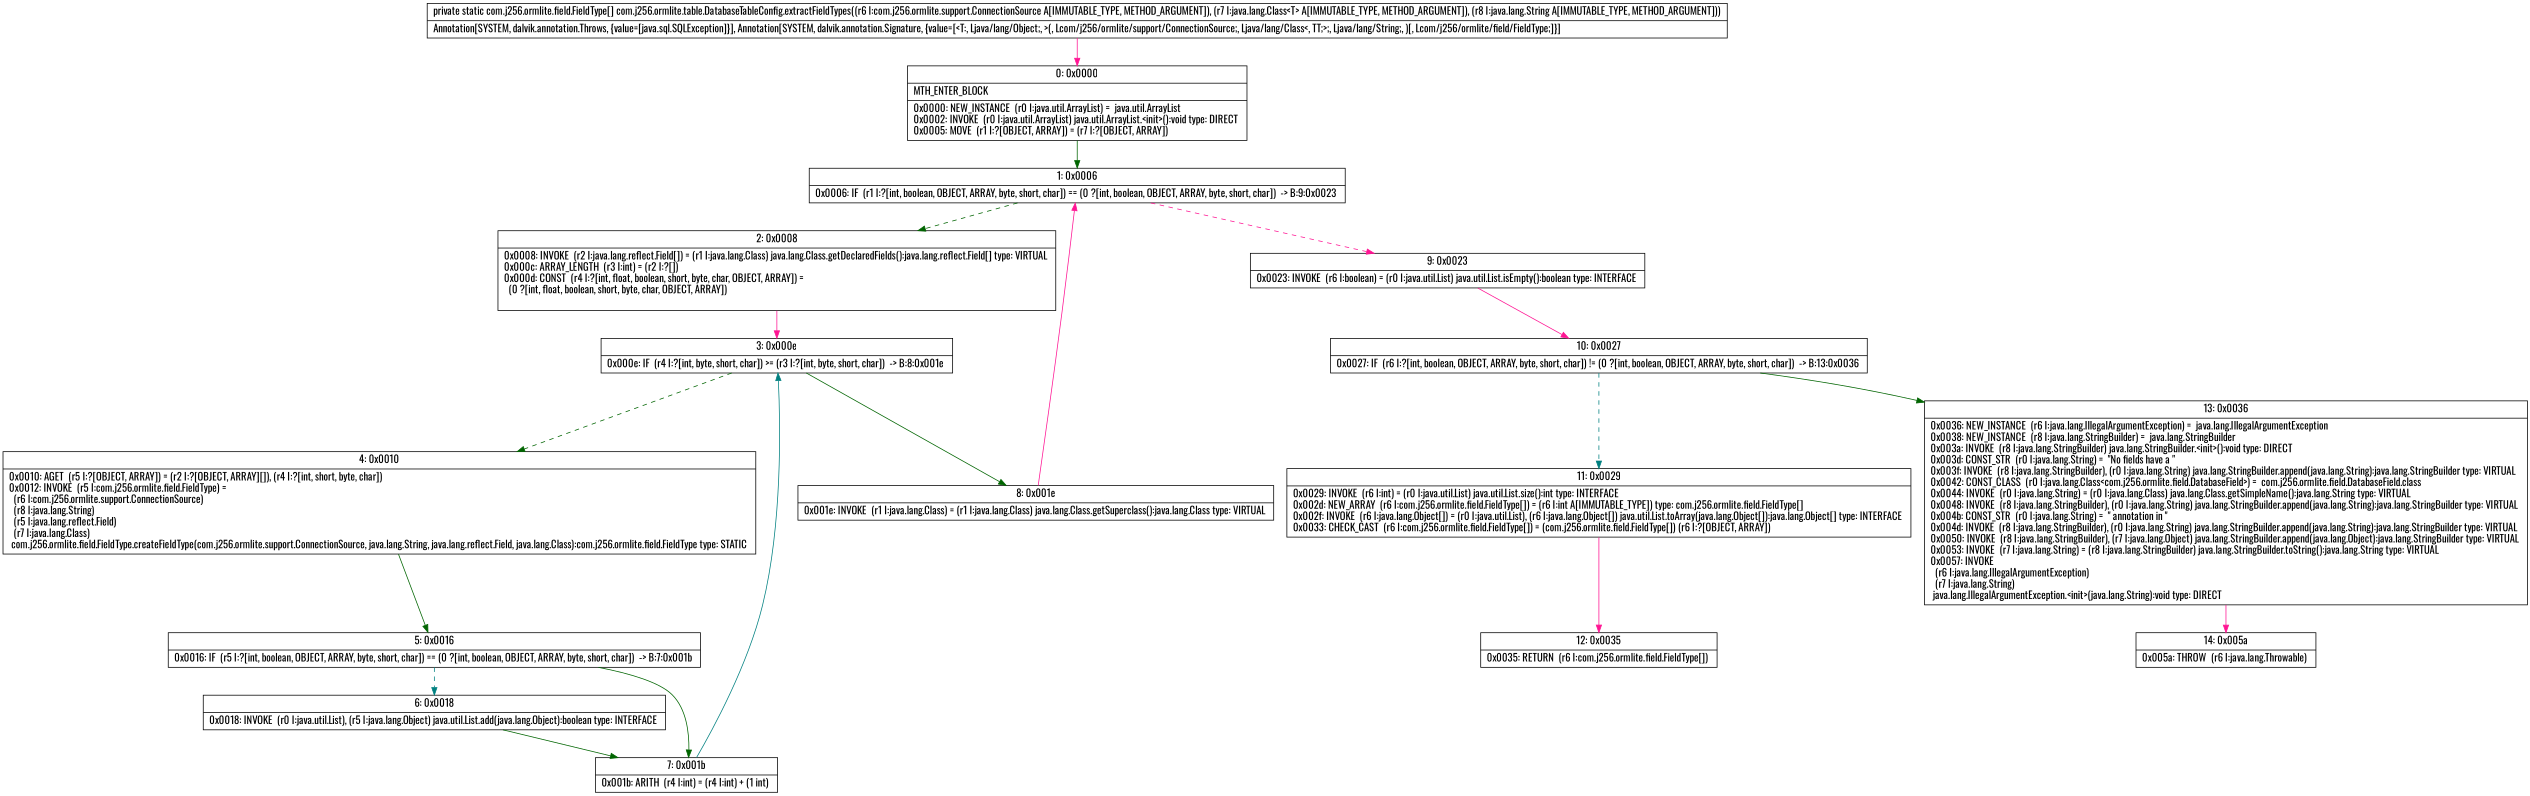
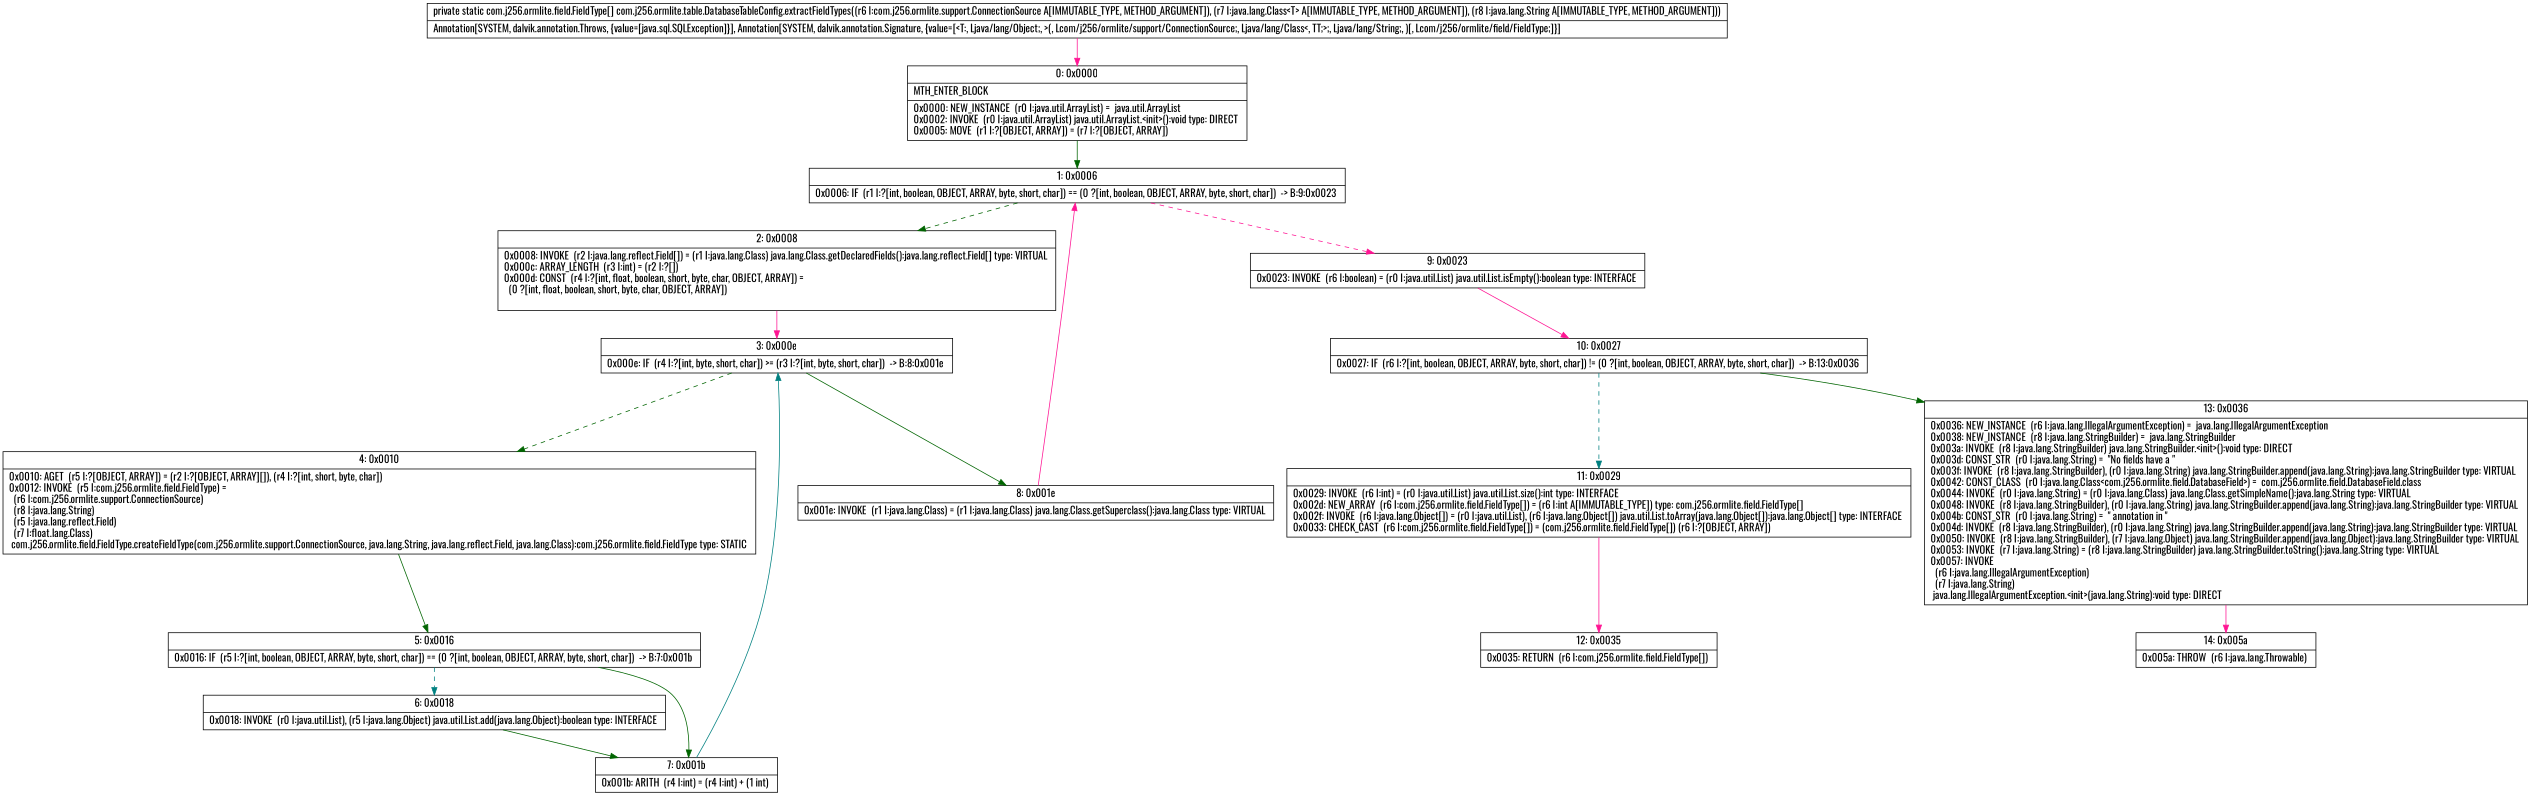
(50, 534) -> (51, 534)
